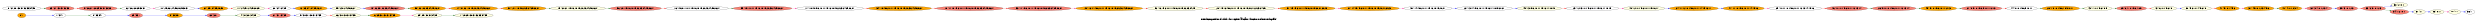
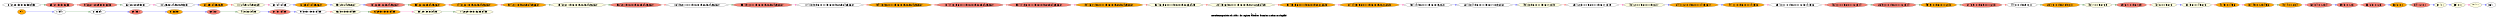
(2399, 5) -> (2398, 5)
(2387, 10) -> (2408, 5)
